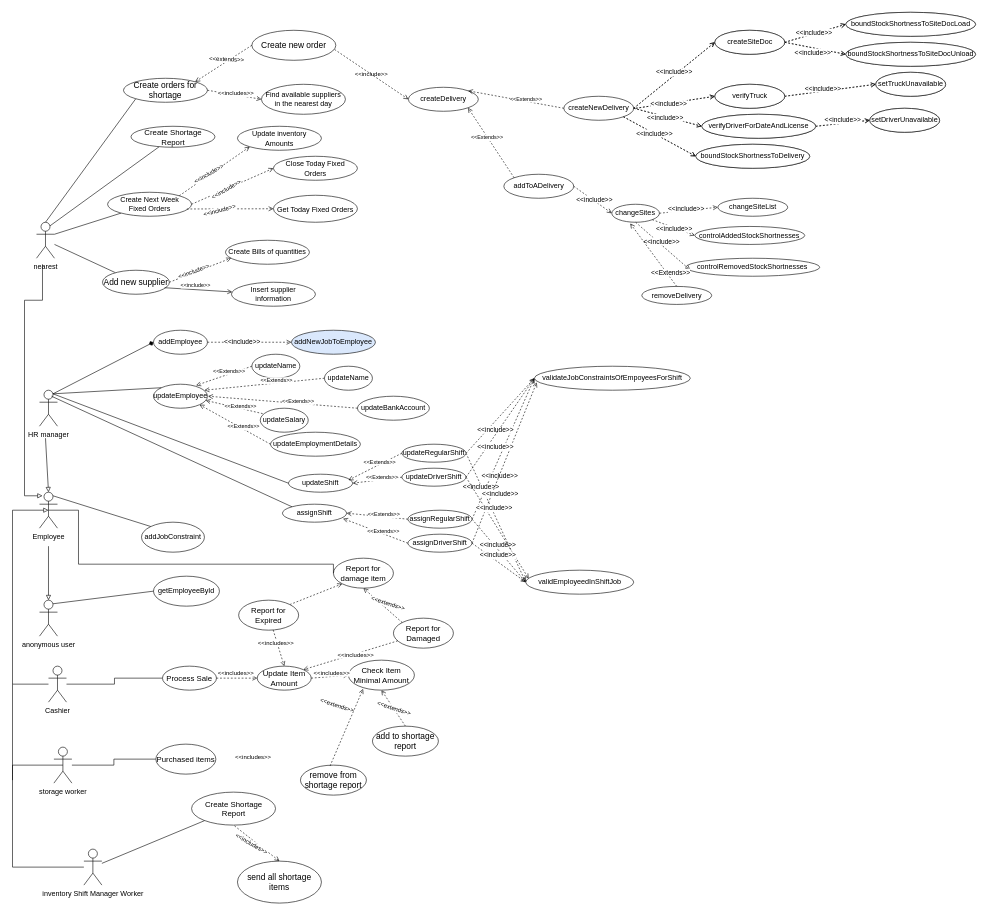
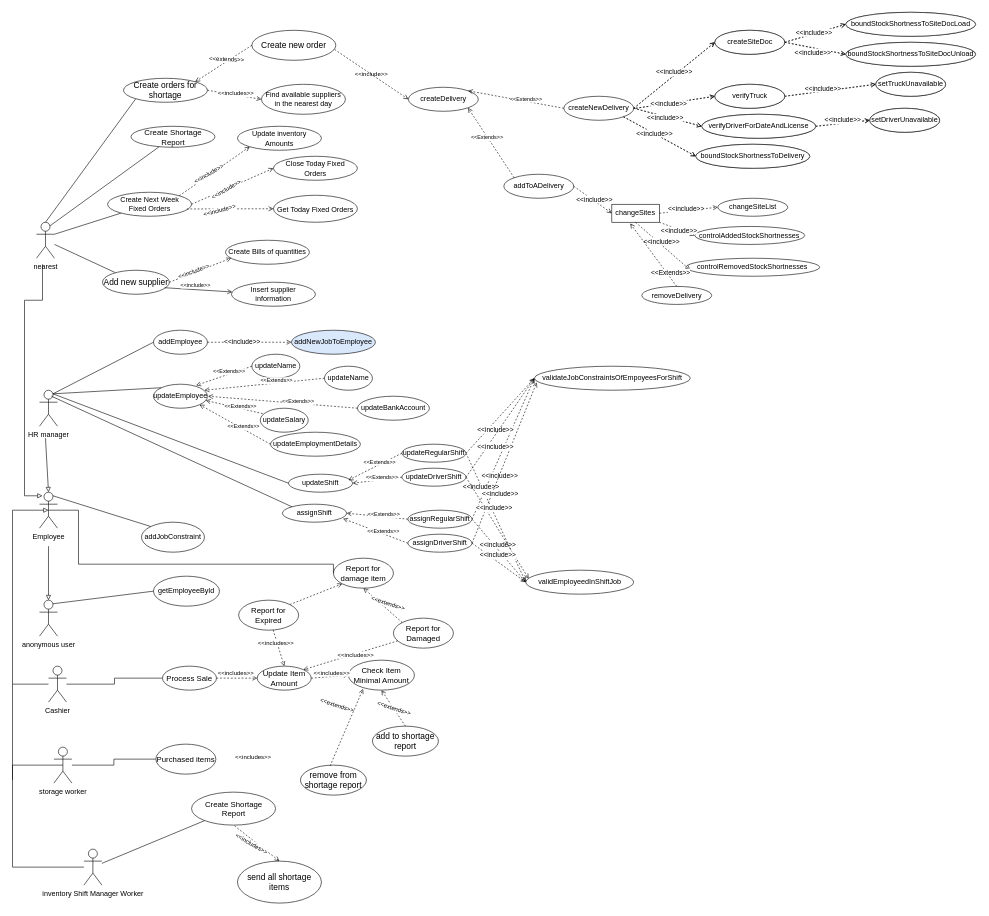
(636, 213) -> (636, 213)
(148, 345) -> (151, 344)
